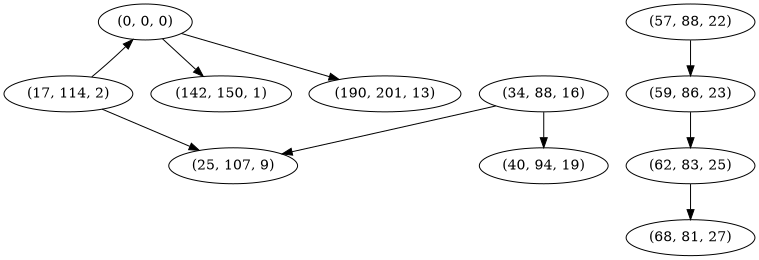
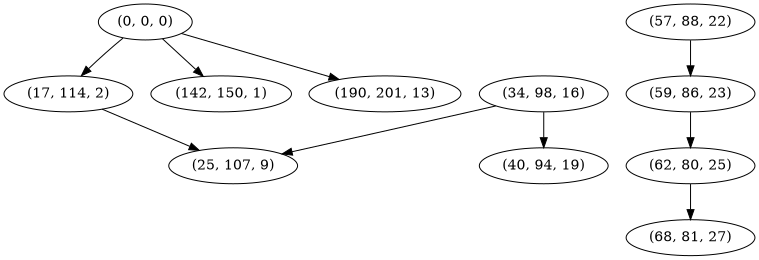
(109, 62) -> (105, 53)
(544, 94) -> (544, 94)
(691, 166) -> (691, 166)
